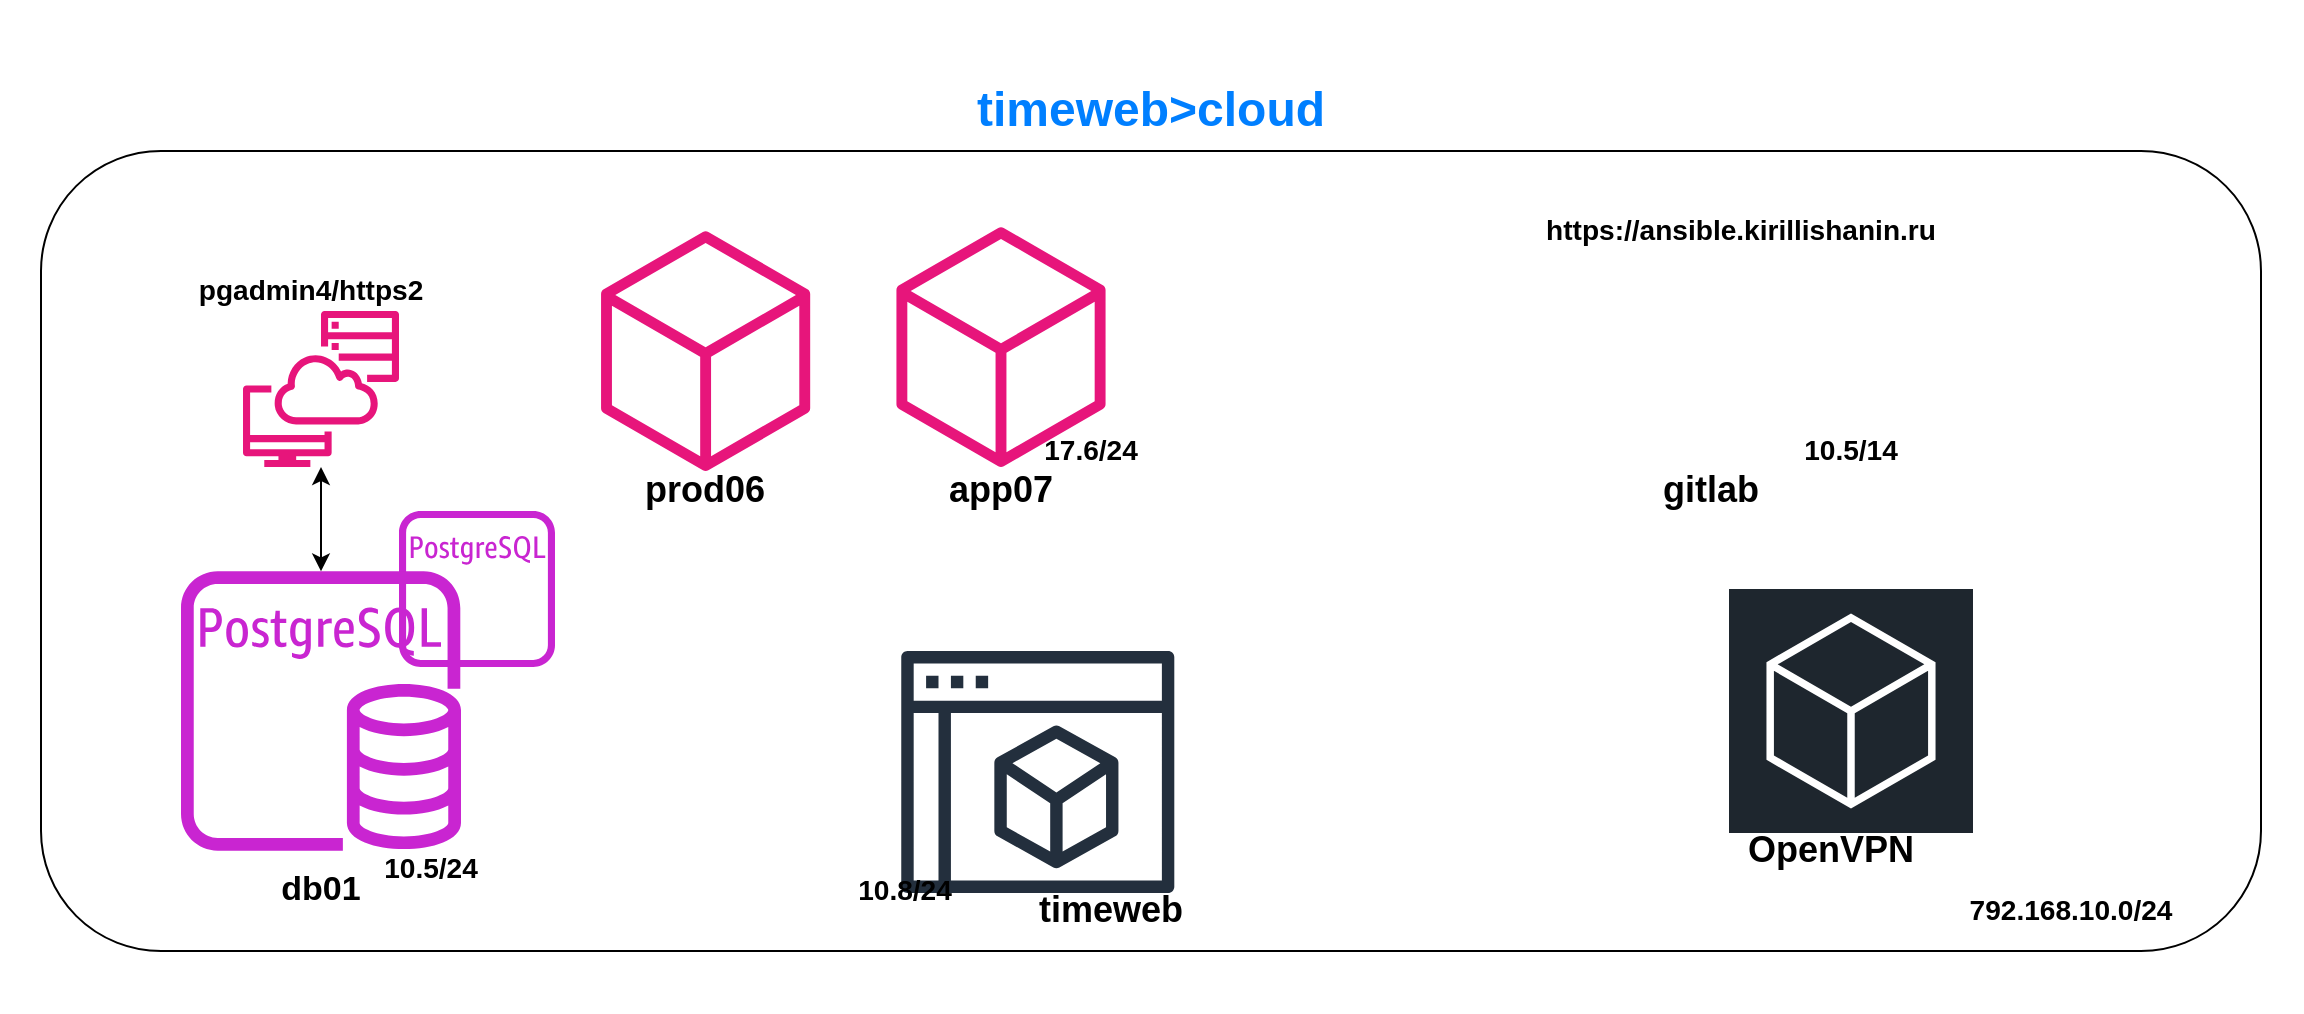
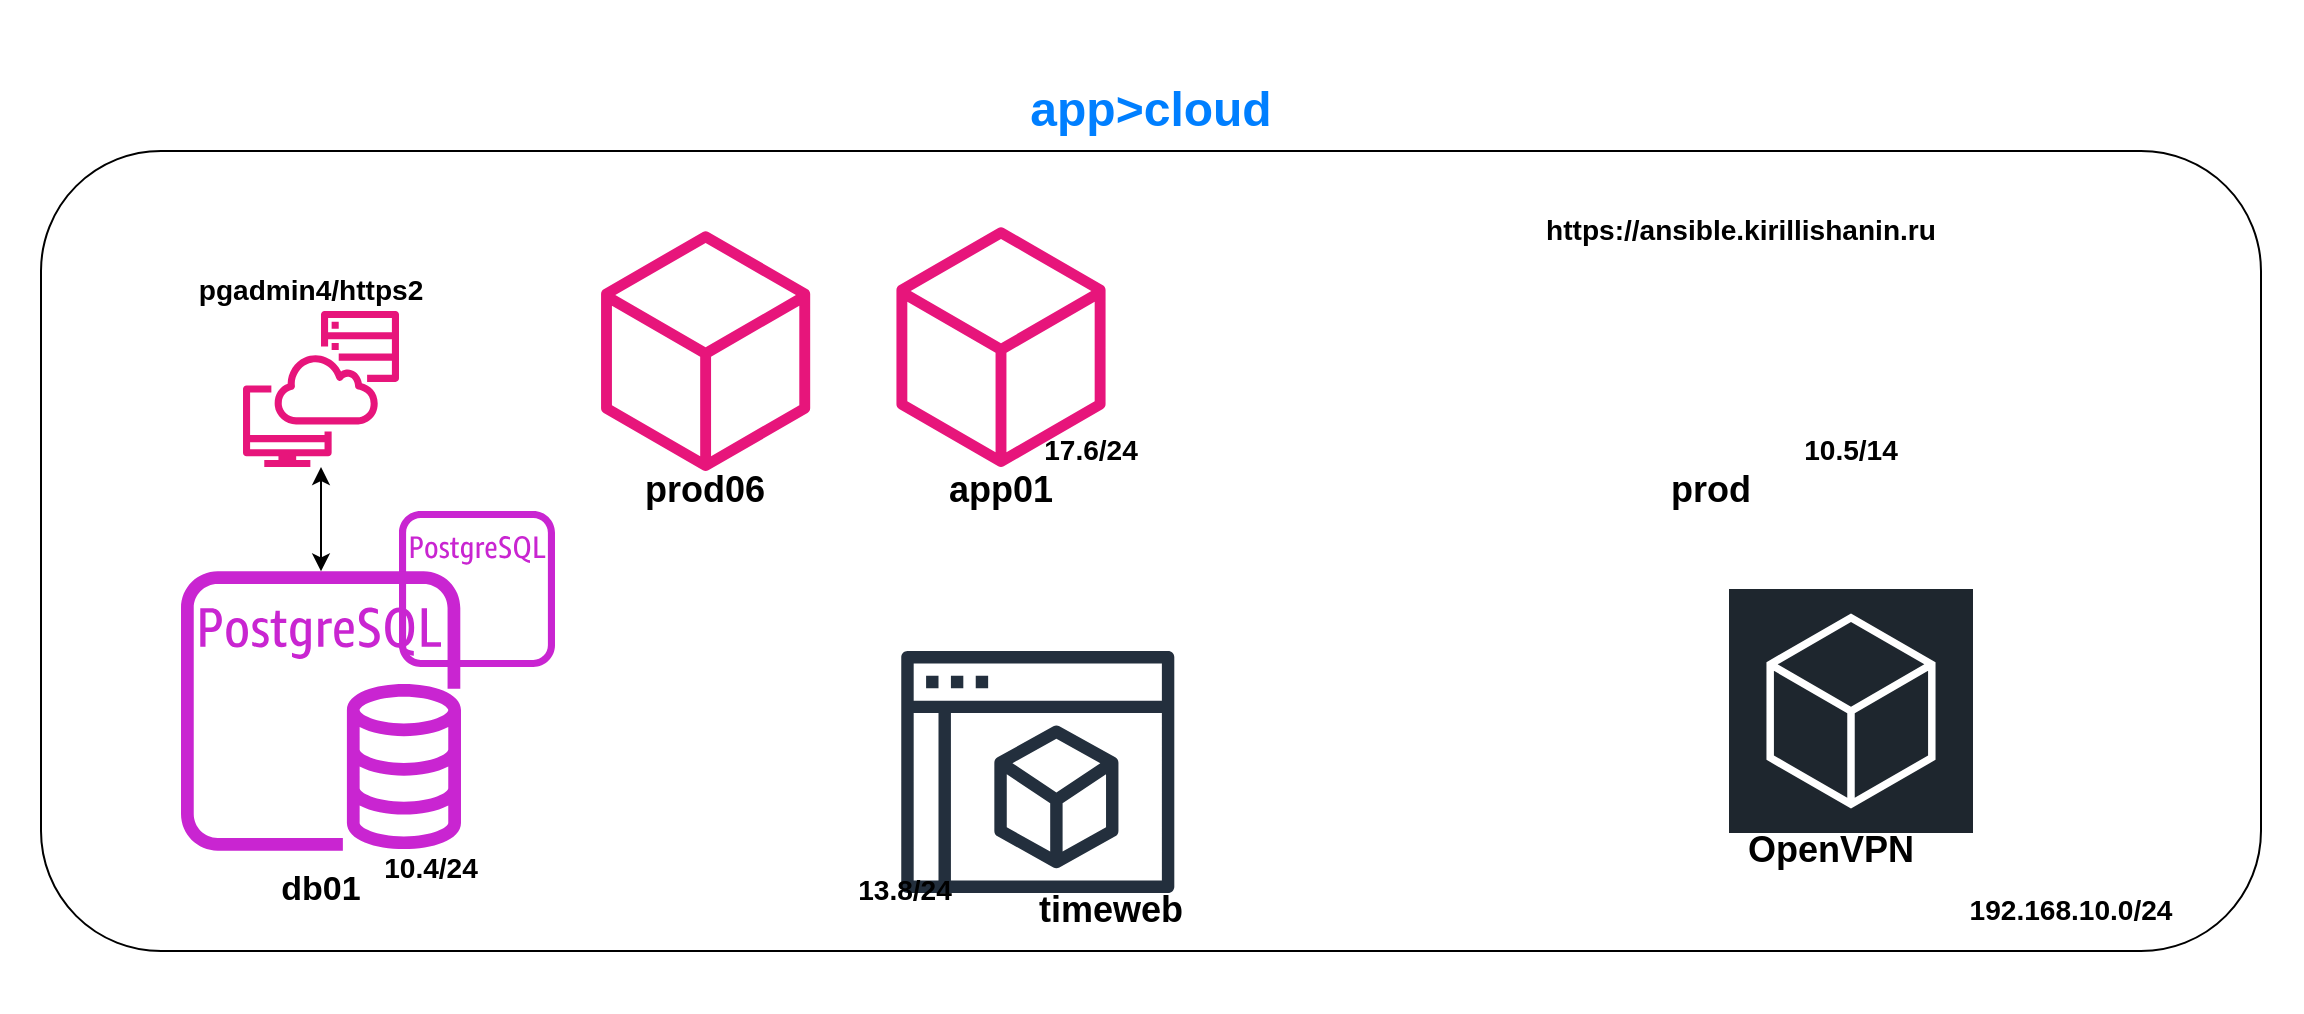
(1152, 111) -> (1152, 111)
(1002, 491) -> (1002, 491)
(1712, 491) -> (1712, 491)
(432, 869) -> (432, 869)
(906, 891) -> (906, 891)
(2072, 911) -> (2072, 911)
